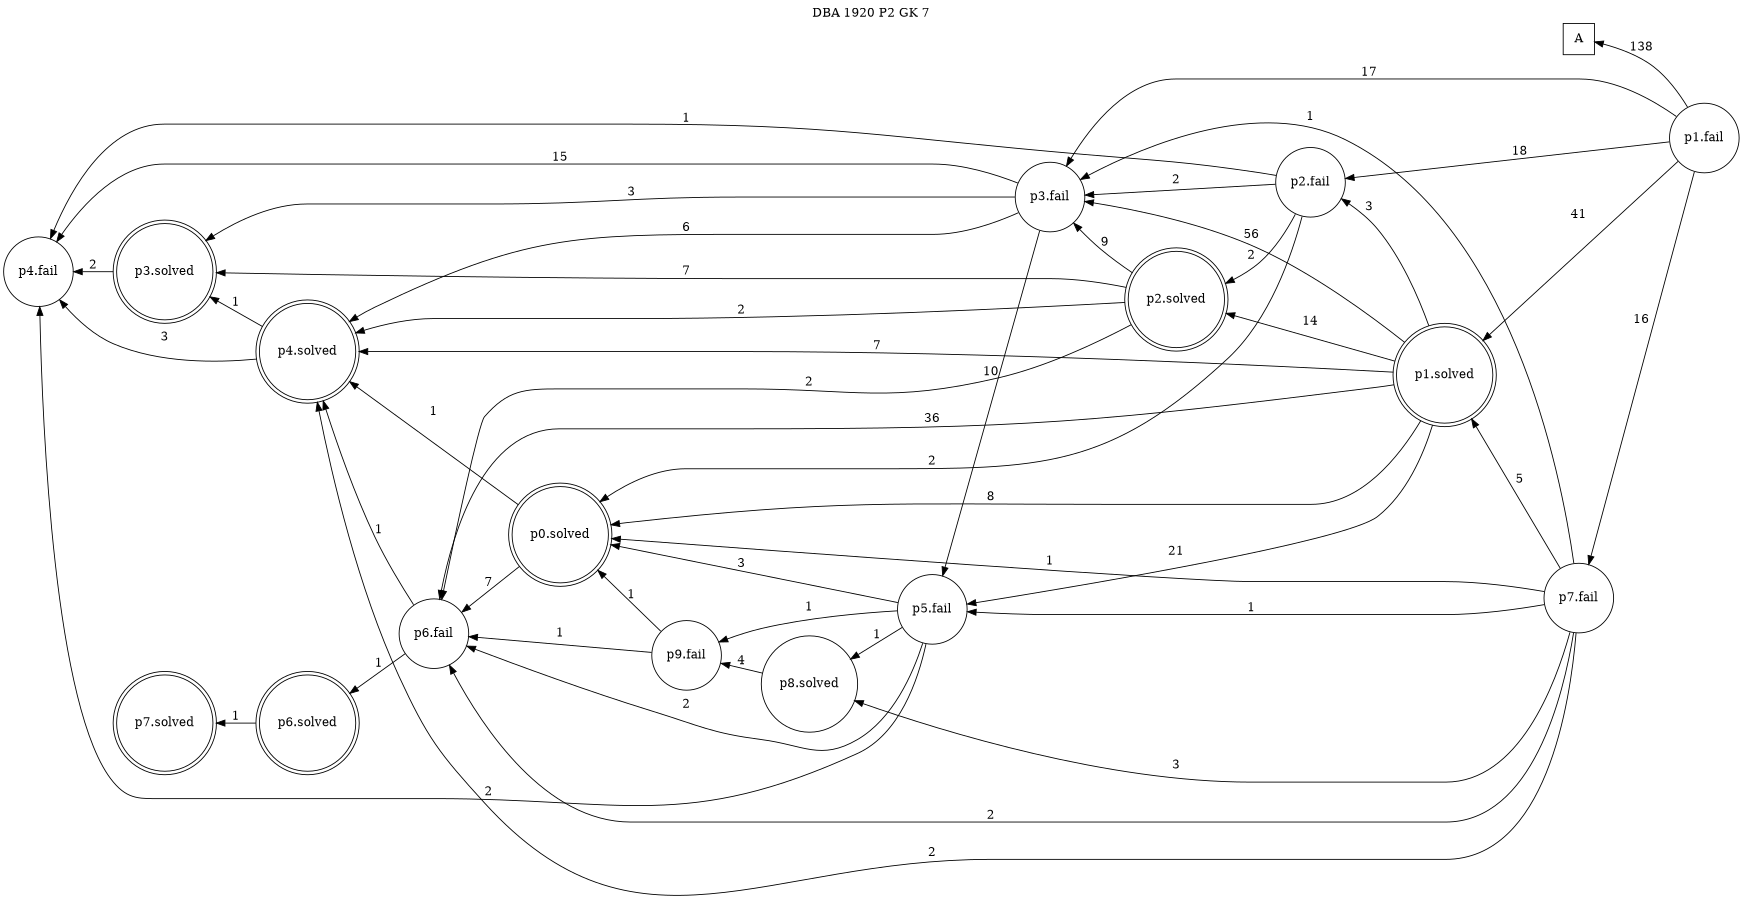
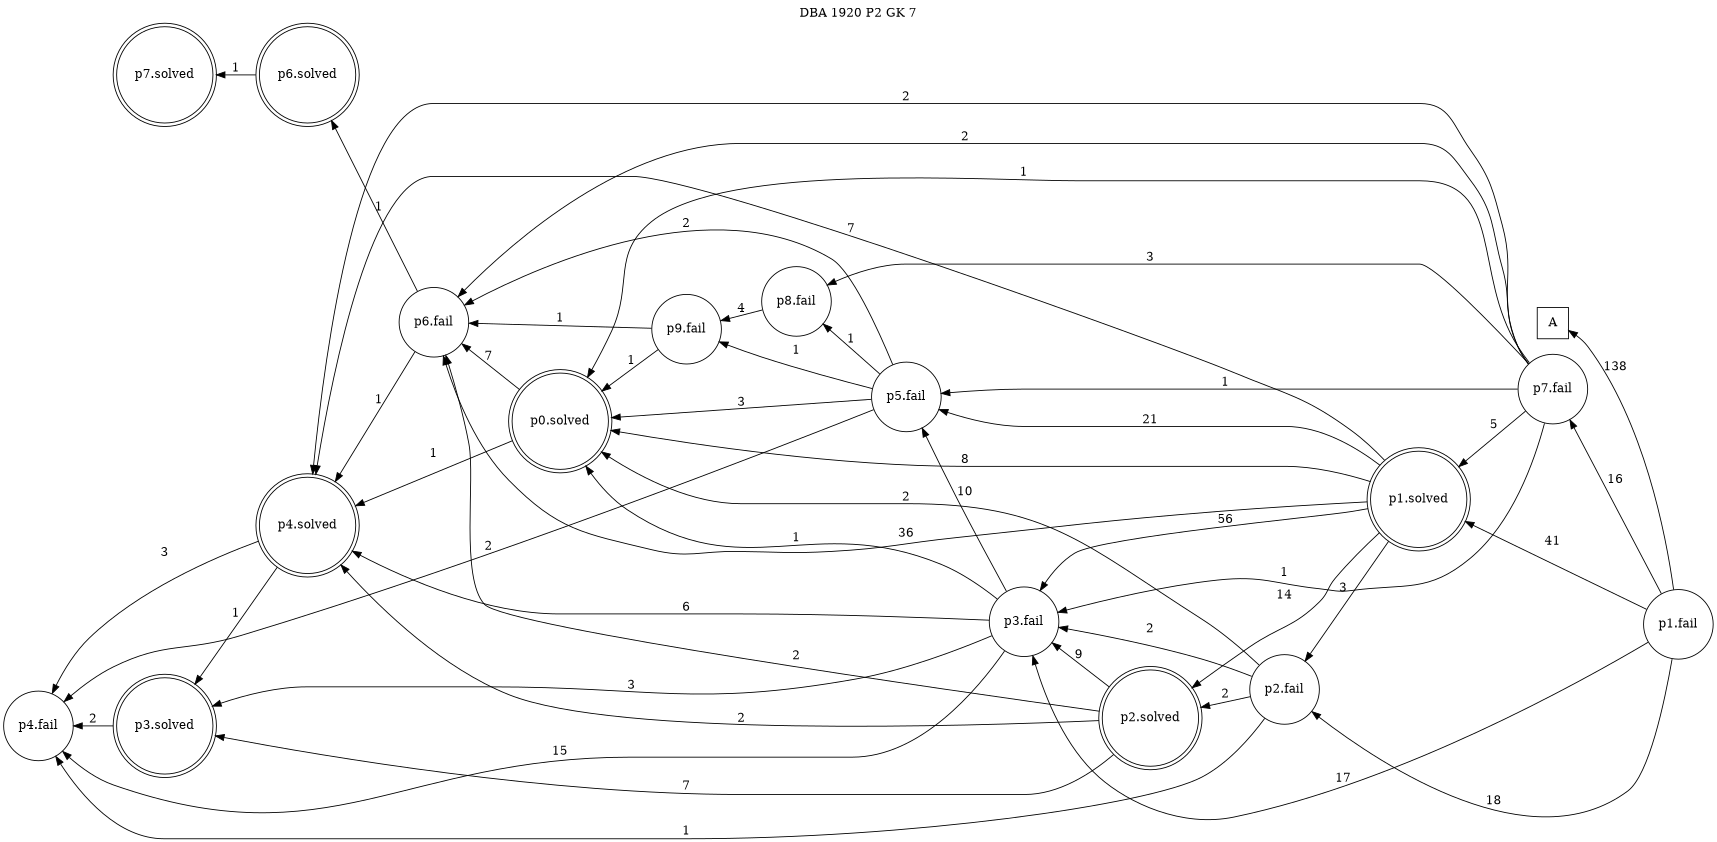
none -> (789, 546)
(809, 684) -> (796, 301)
